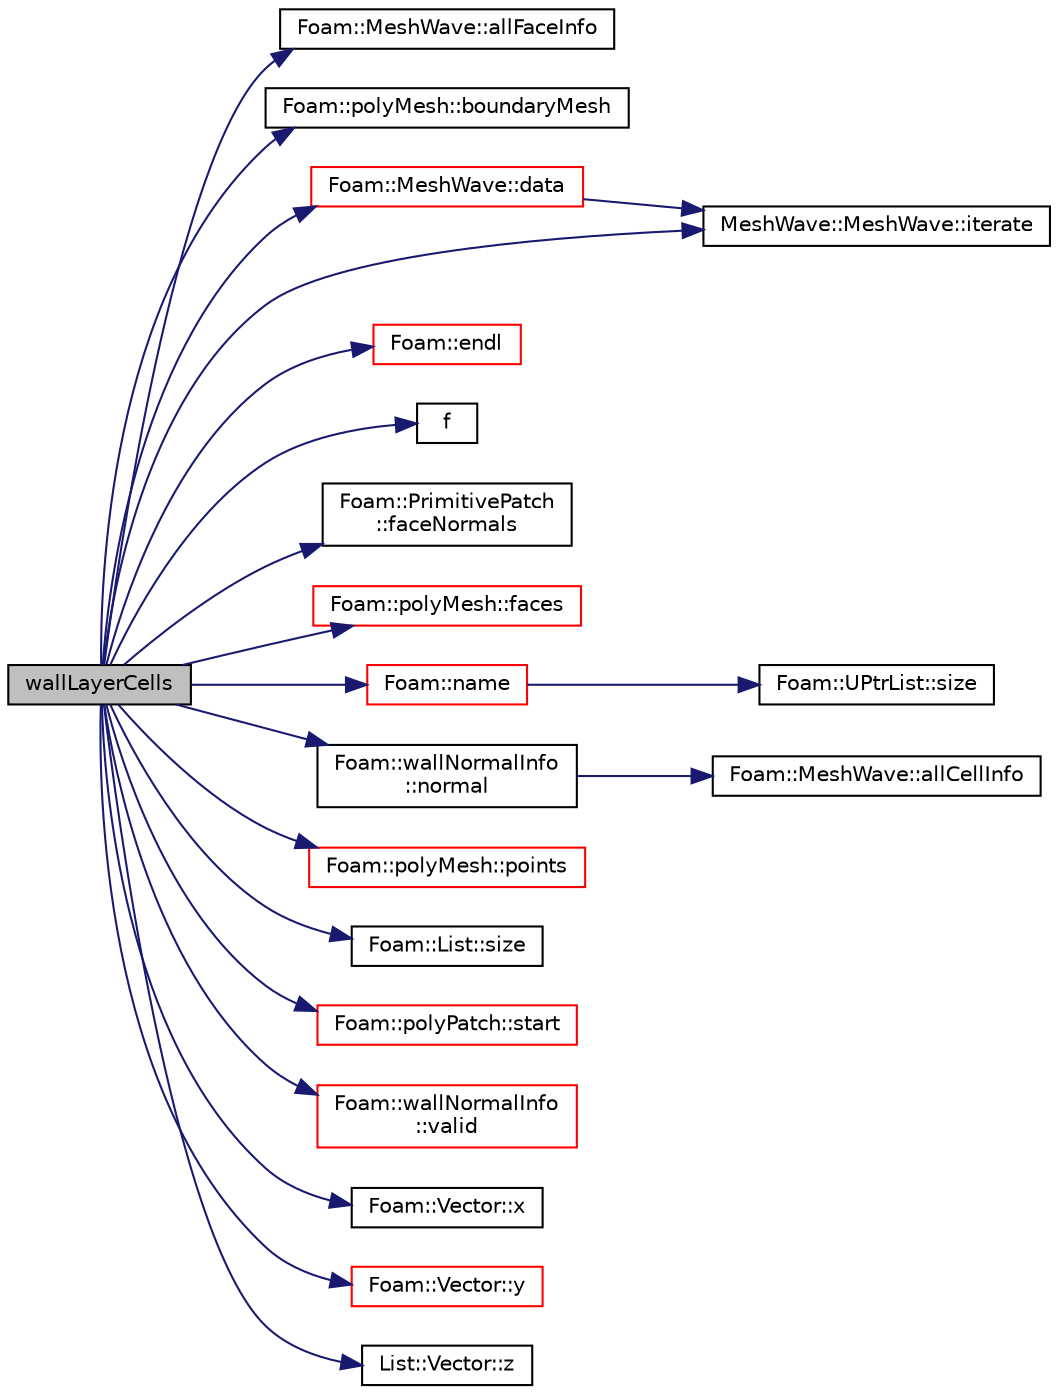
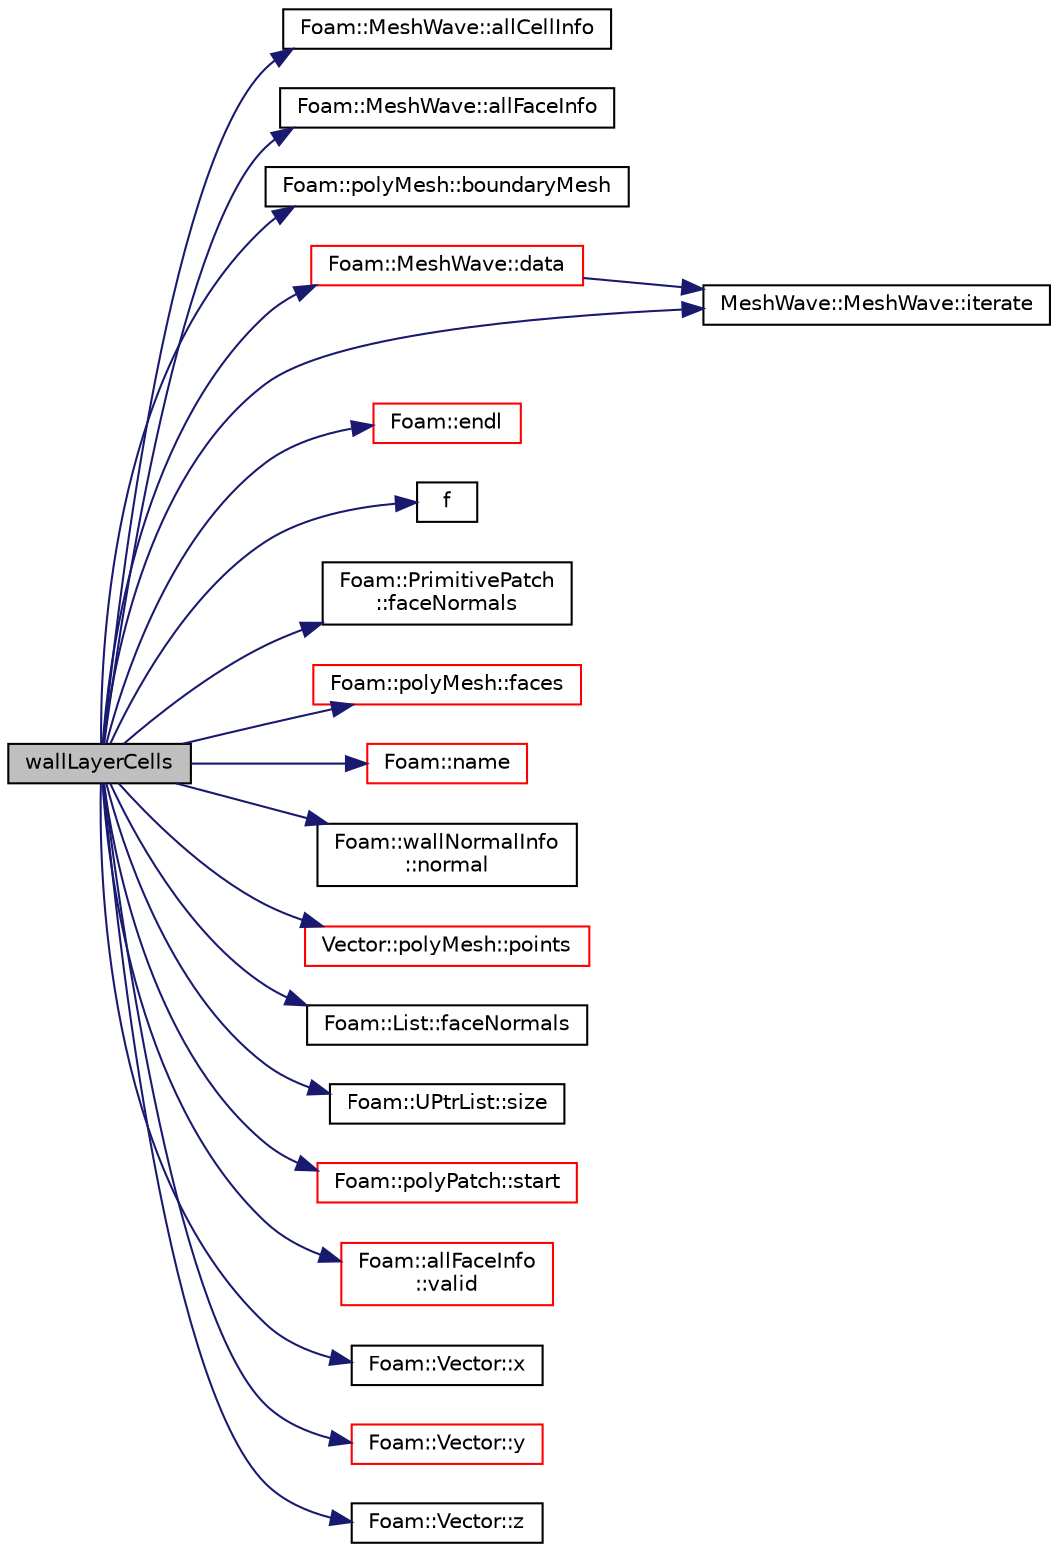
(633, 685) -> (176, 959)
(634, 776) -> (165, 338)
(447, 867) -> (447, 946)
(447, 946) -> (447, 1025)
(447, 1116) -> (447, 1274)
(447, 1365) -> (447, 1523)
